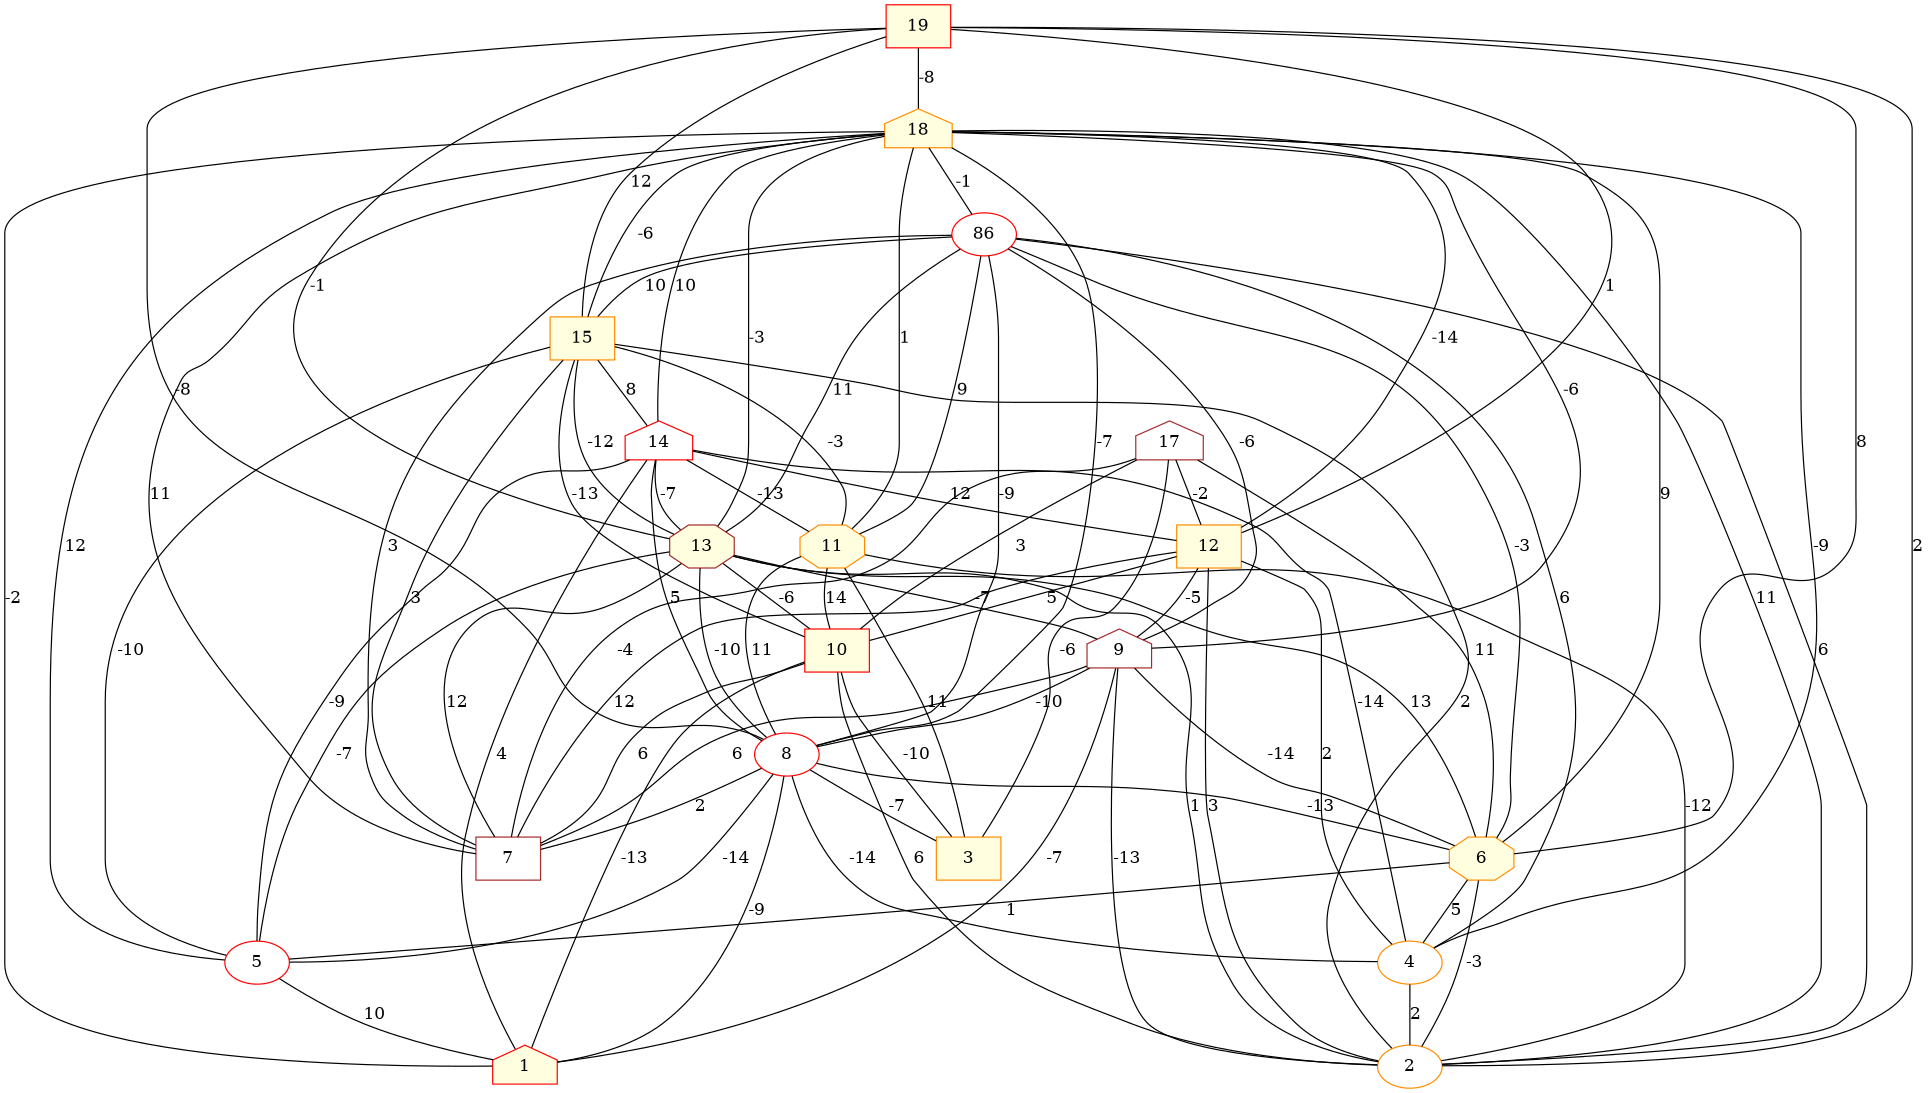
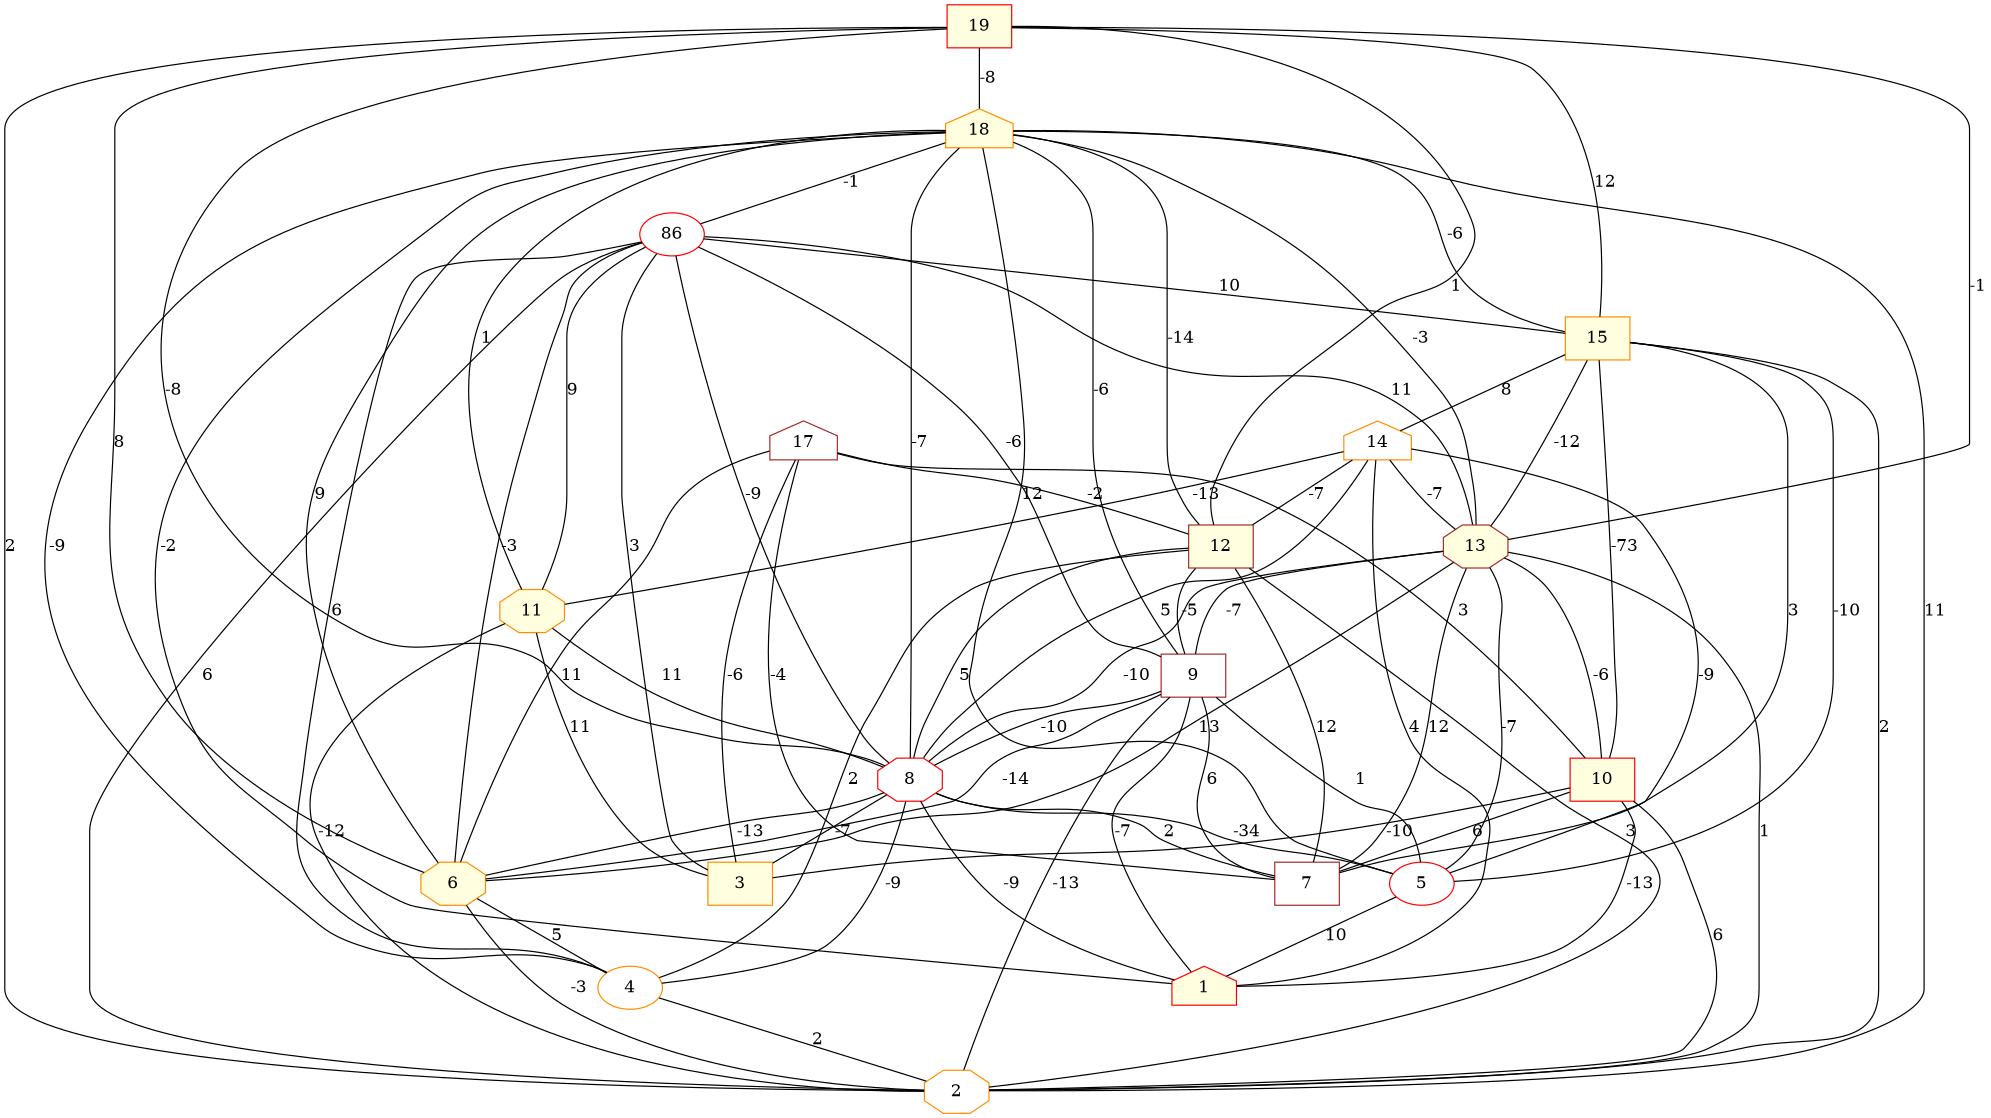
(700, 216) -> none
(230, 341) -> none
(462, 395) -> (628, 552)
(759, 406) -> none
(659, 442) -> (1378, 442)
(585, 494) -> (1625, 546)
(961, 494) -> (1317, 494)
(1202, 504) -> none
(1209, 546) -> (1221, 546)
(1023, 598) -> (1011, 601)
(824, 599) -> none
(1119, 651) -> (1193, 676)
(787, 755) -> (910, 780)
(736, 859) -> (1247, 832)
(863, 859) -> (893, 884)
(869, 914) -> (1312, 773)
(1410, 1067) -> (957, 1092)
